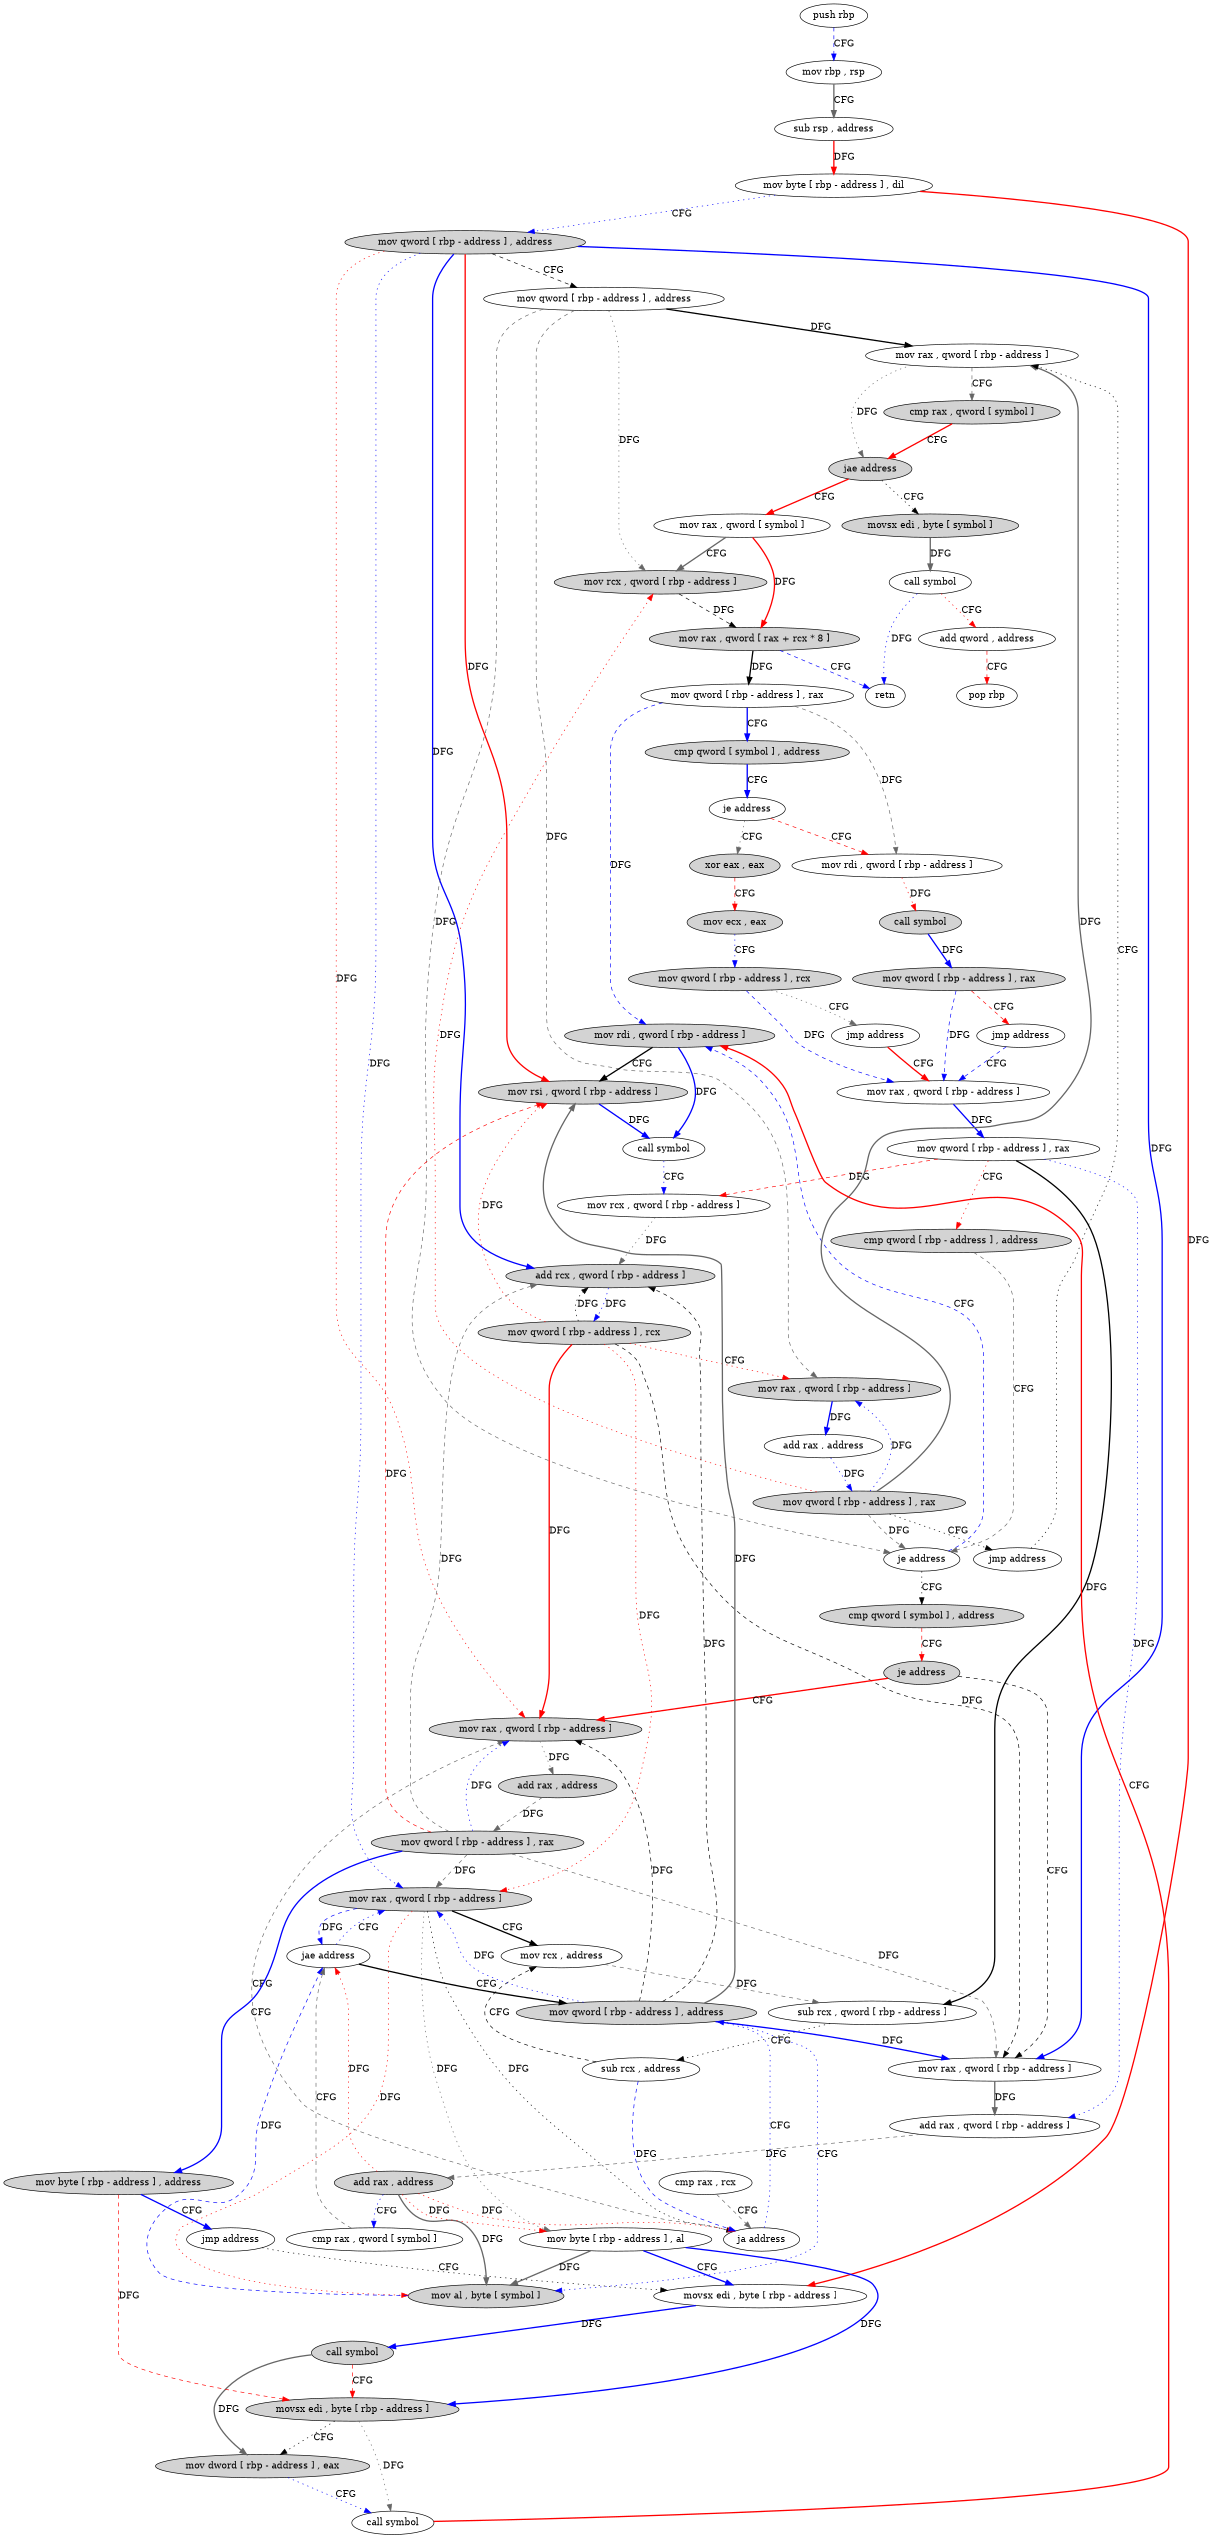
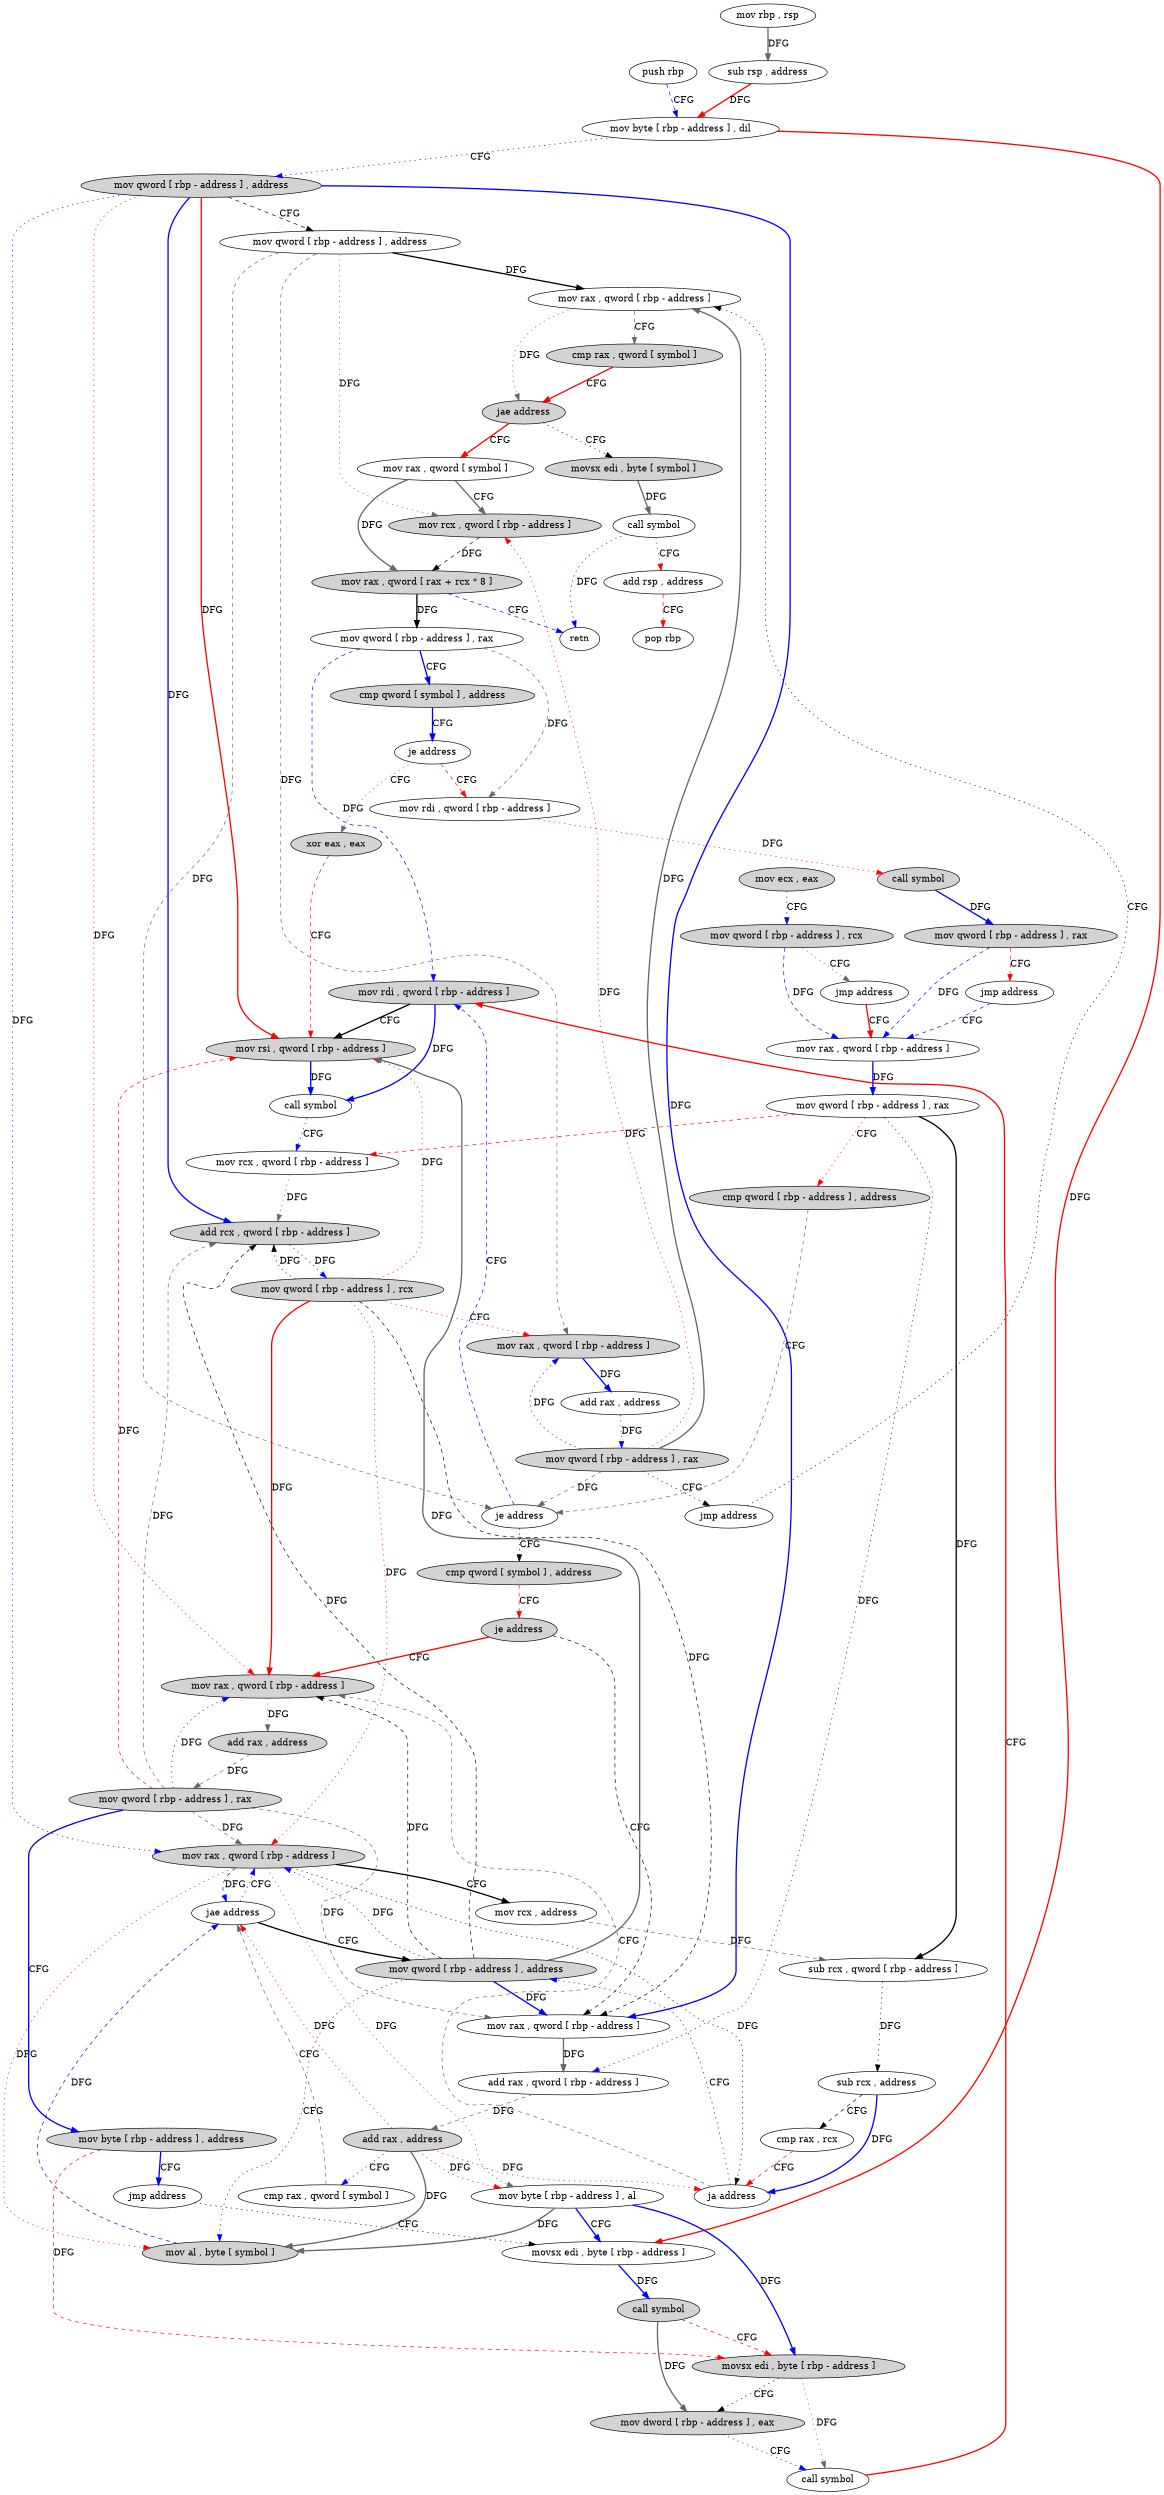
(834, 41) -> (671, 98)
(844, 101) -> (779, 44)
(774, 577) -> (360, 518)
(987, 639) -> (663, 582)
(735, 891) -> (311, 941)
(504, 2035) -> (844, 2109)
(781, 2041) -> (891, 2026)
(643, 2180) -> (846, 2163)
(731, 2209) -> (772, 2166)
